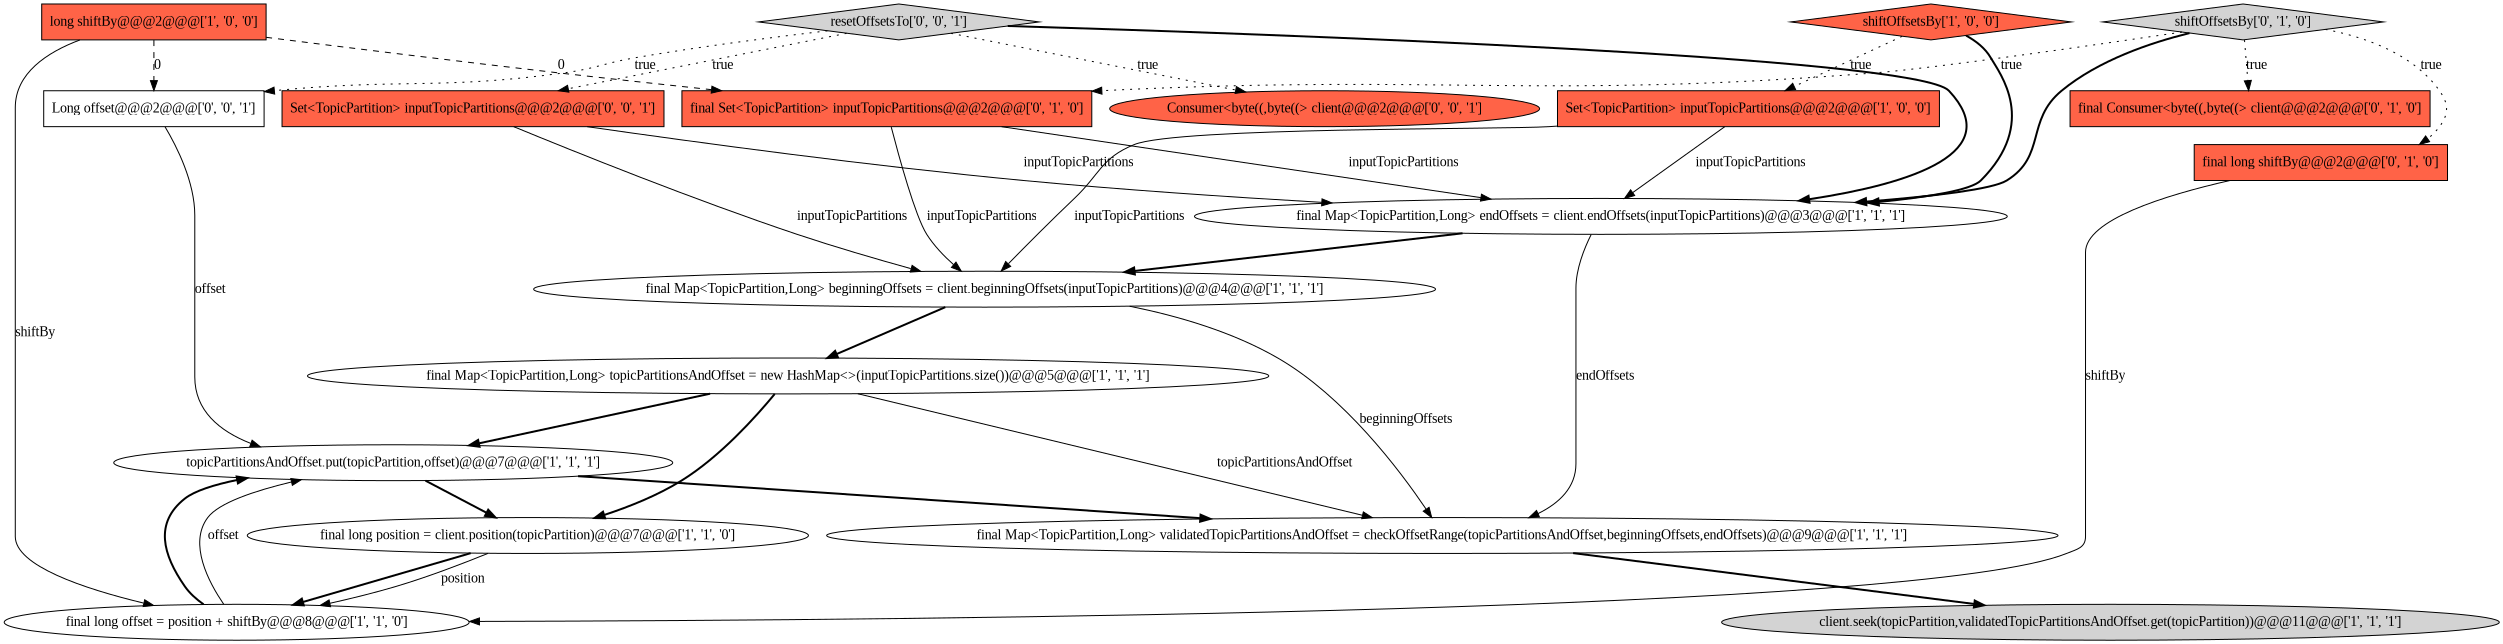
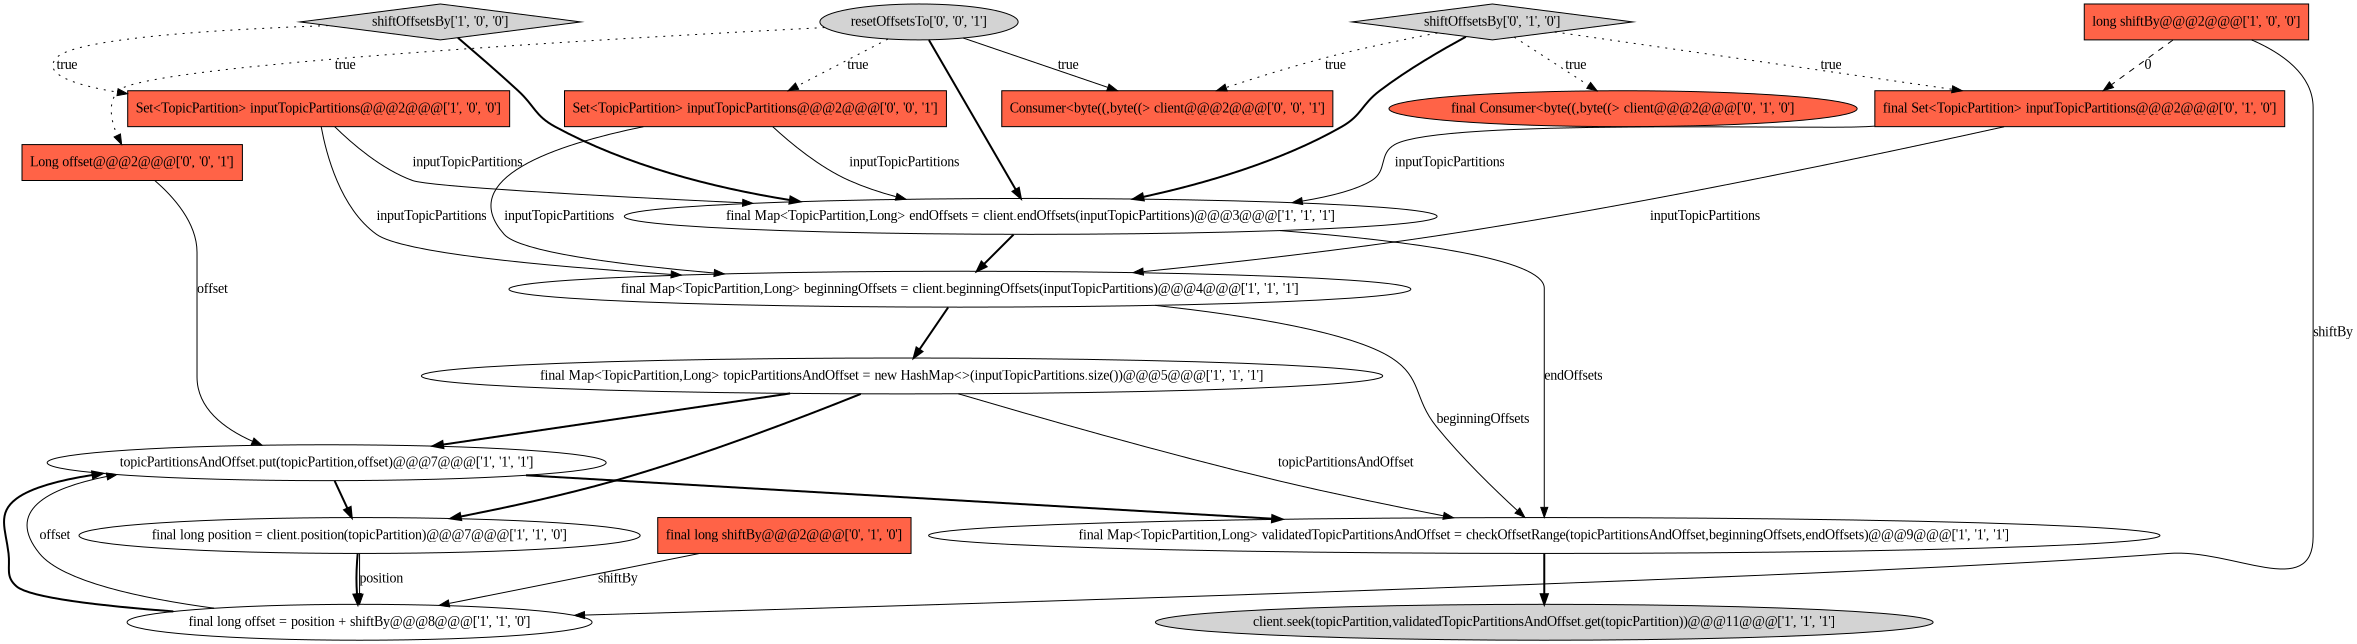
(899, 22) -> (919, 22)
(1931, 22) -> (440, 22)
(154, 60) -> none
(1093, 62) -> (1036, 63)
(2412, 64) -> (1331, 56)
(154, 109) -> (132, 163)
(1325, 109) -> (1167, 109)
(2250, 109) -> (1623, 109)
